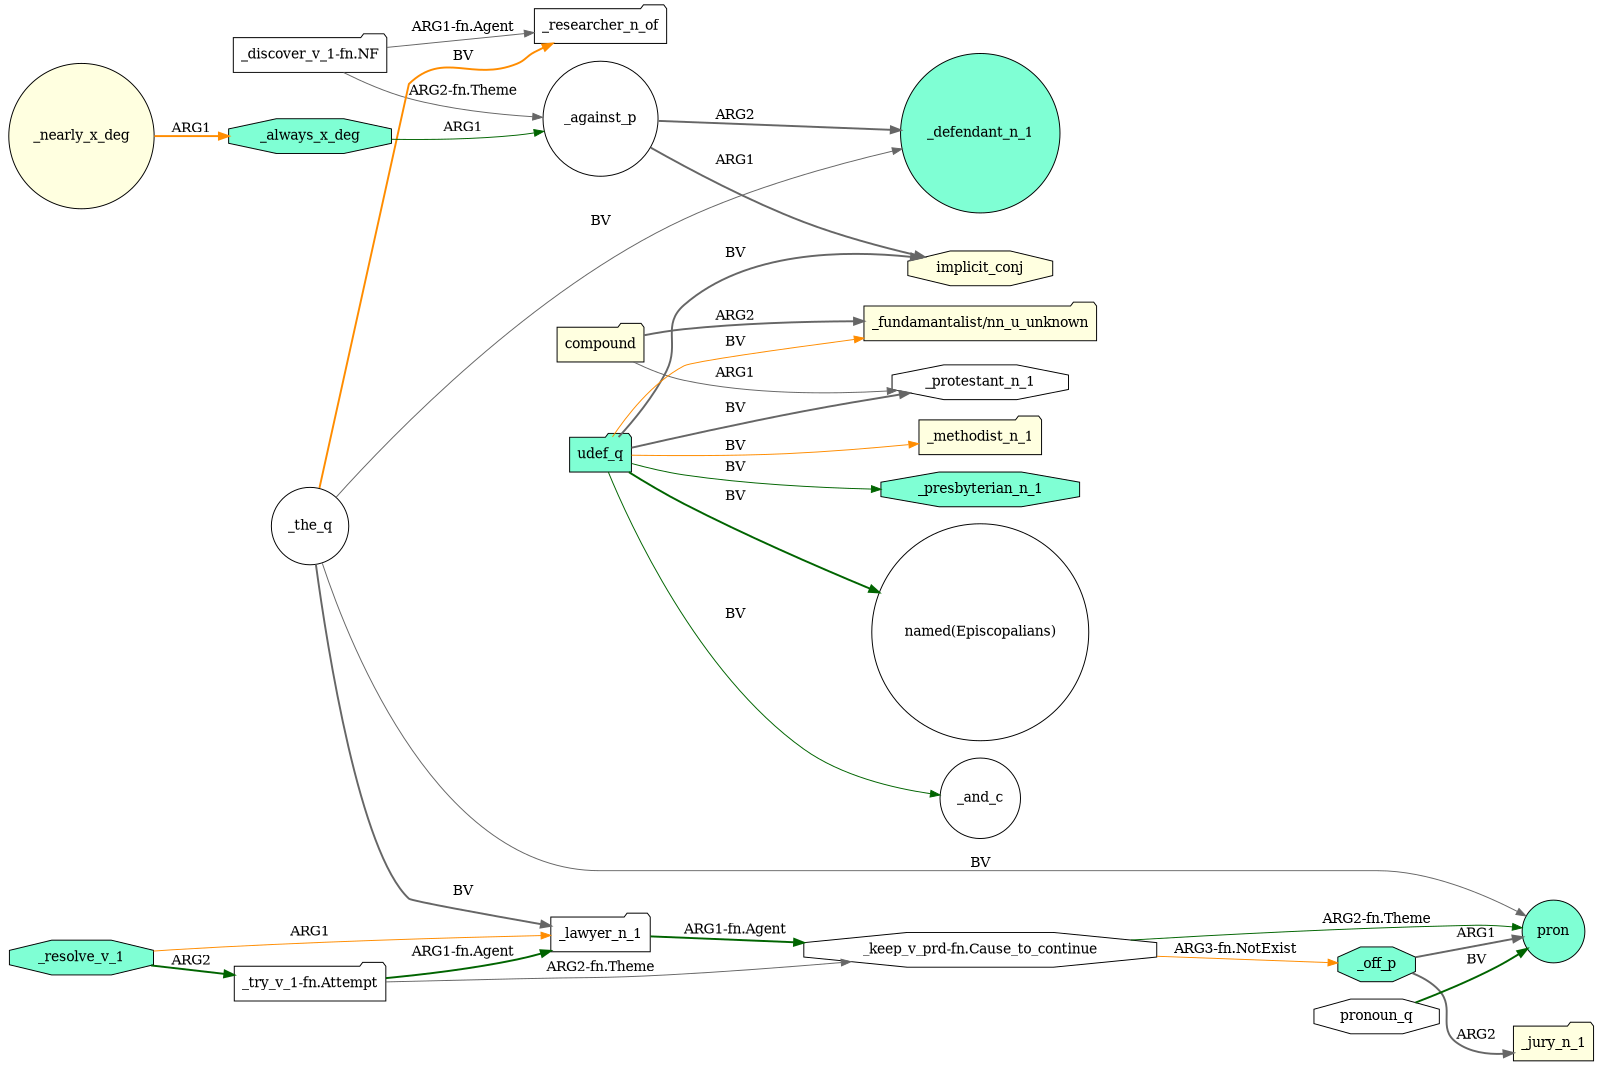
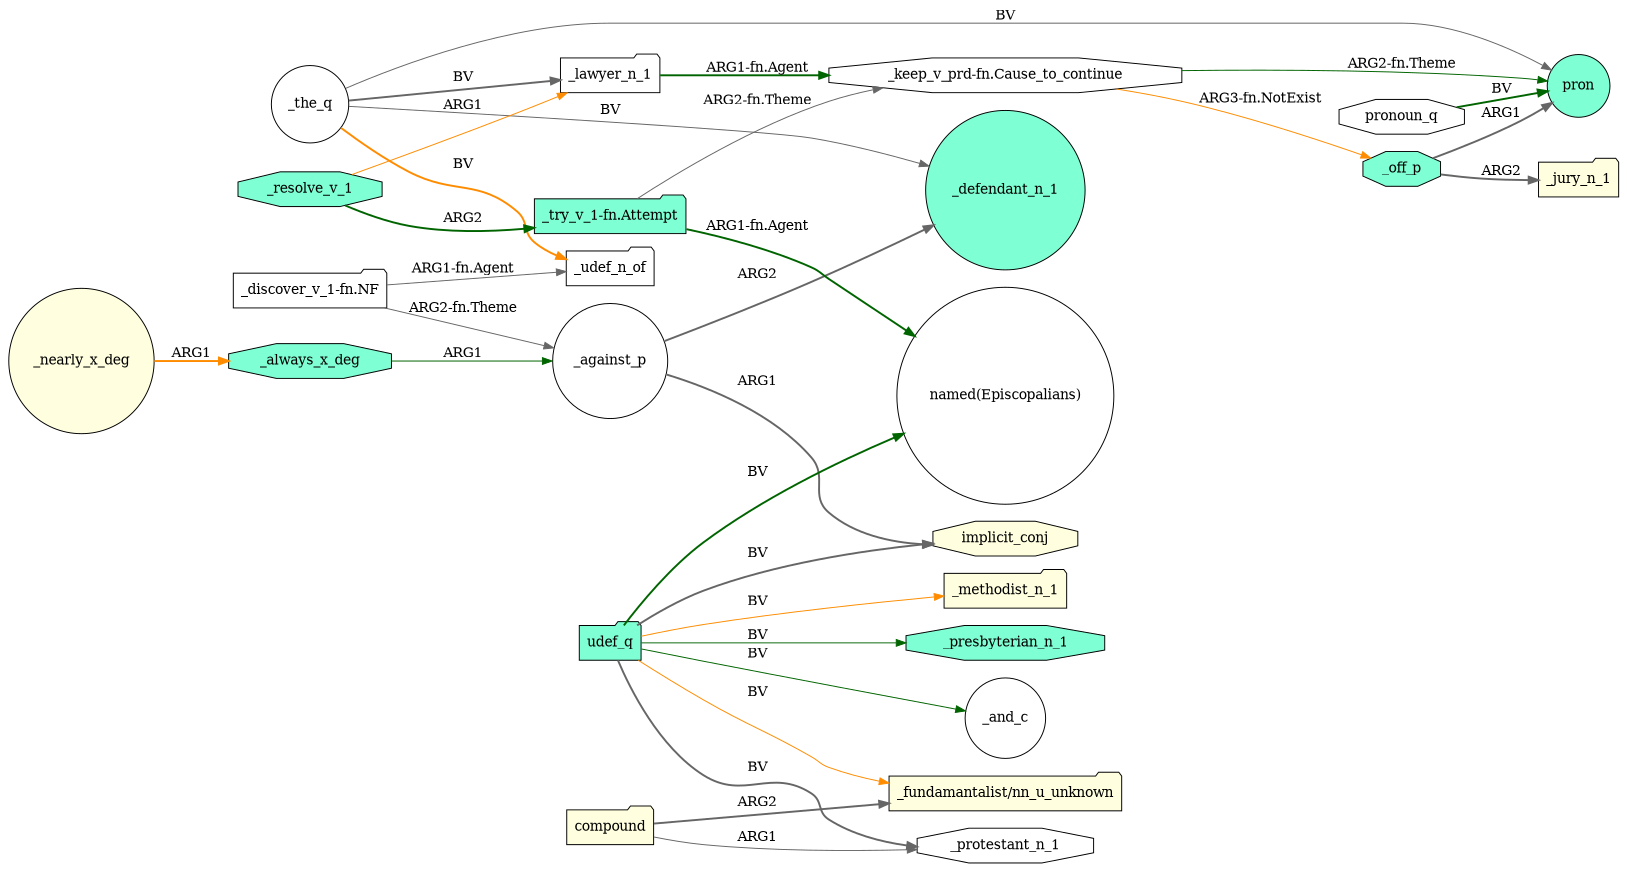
(601, 26) -> (610, 268)
(464, 969) -> (804, 264)
(310, 984) -> (610, 216)
